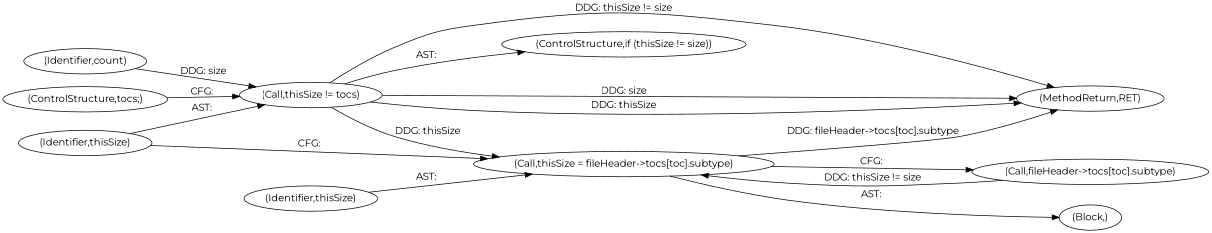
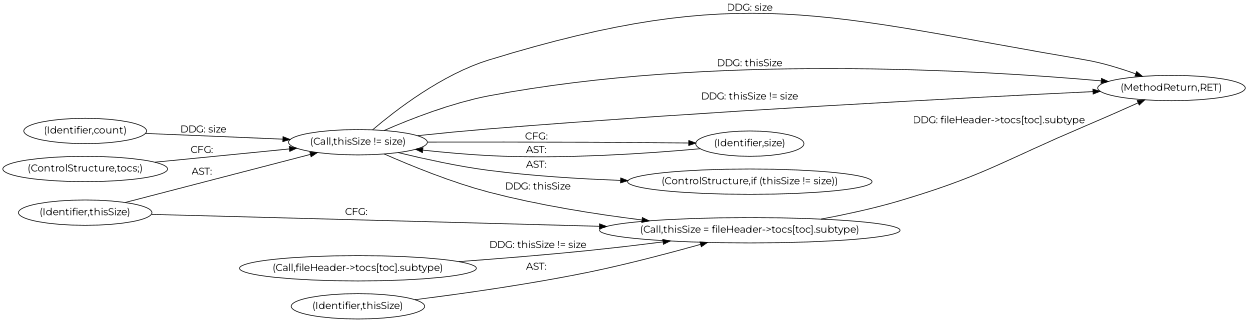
(311, 95) -> (358, 142)
none -> (750, 144)
(869, 168) -> none
(1090, 218) -> none
